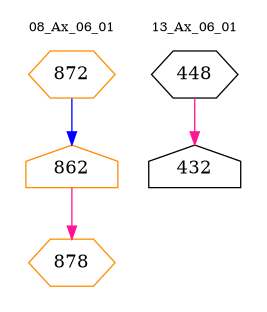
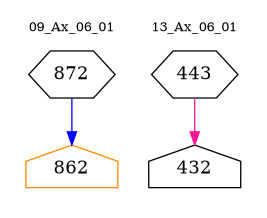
(72, 28) -> (72, 28)
(72, 74) -> (72, 74)
(195, 74) -> (195, 74)
(72, 263) -> none
